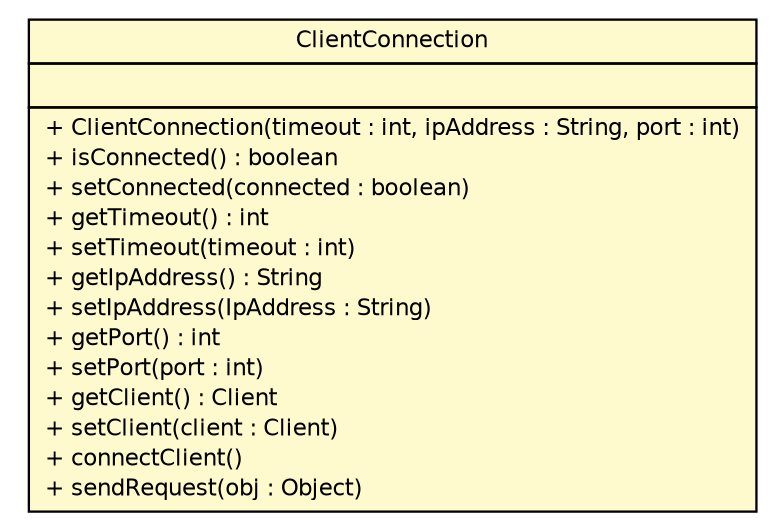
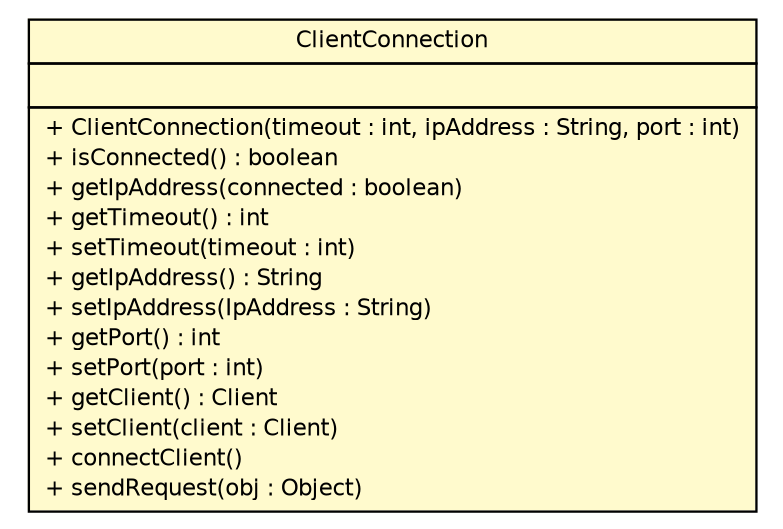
(258, 188) -> (254, 188)
